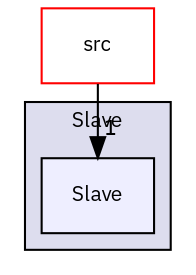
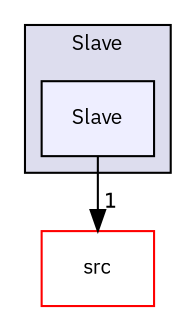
(98, 115) -> (98, 186)
